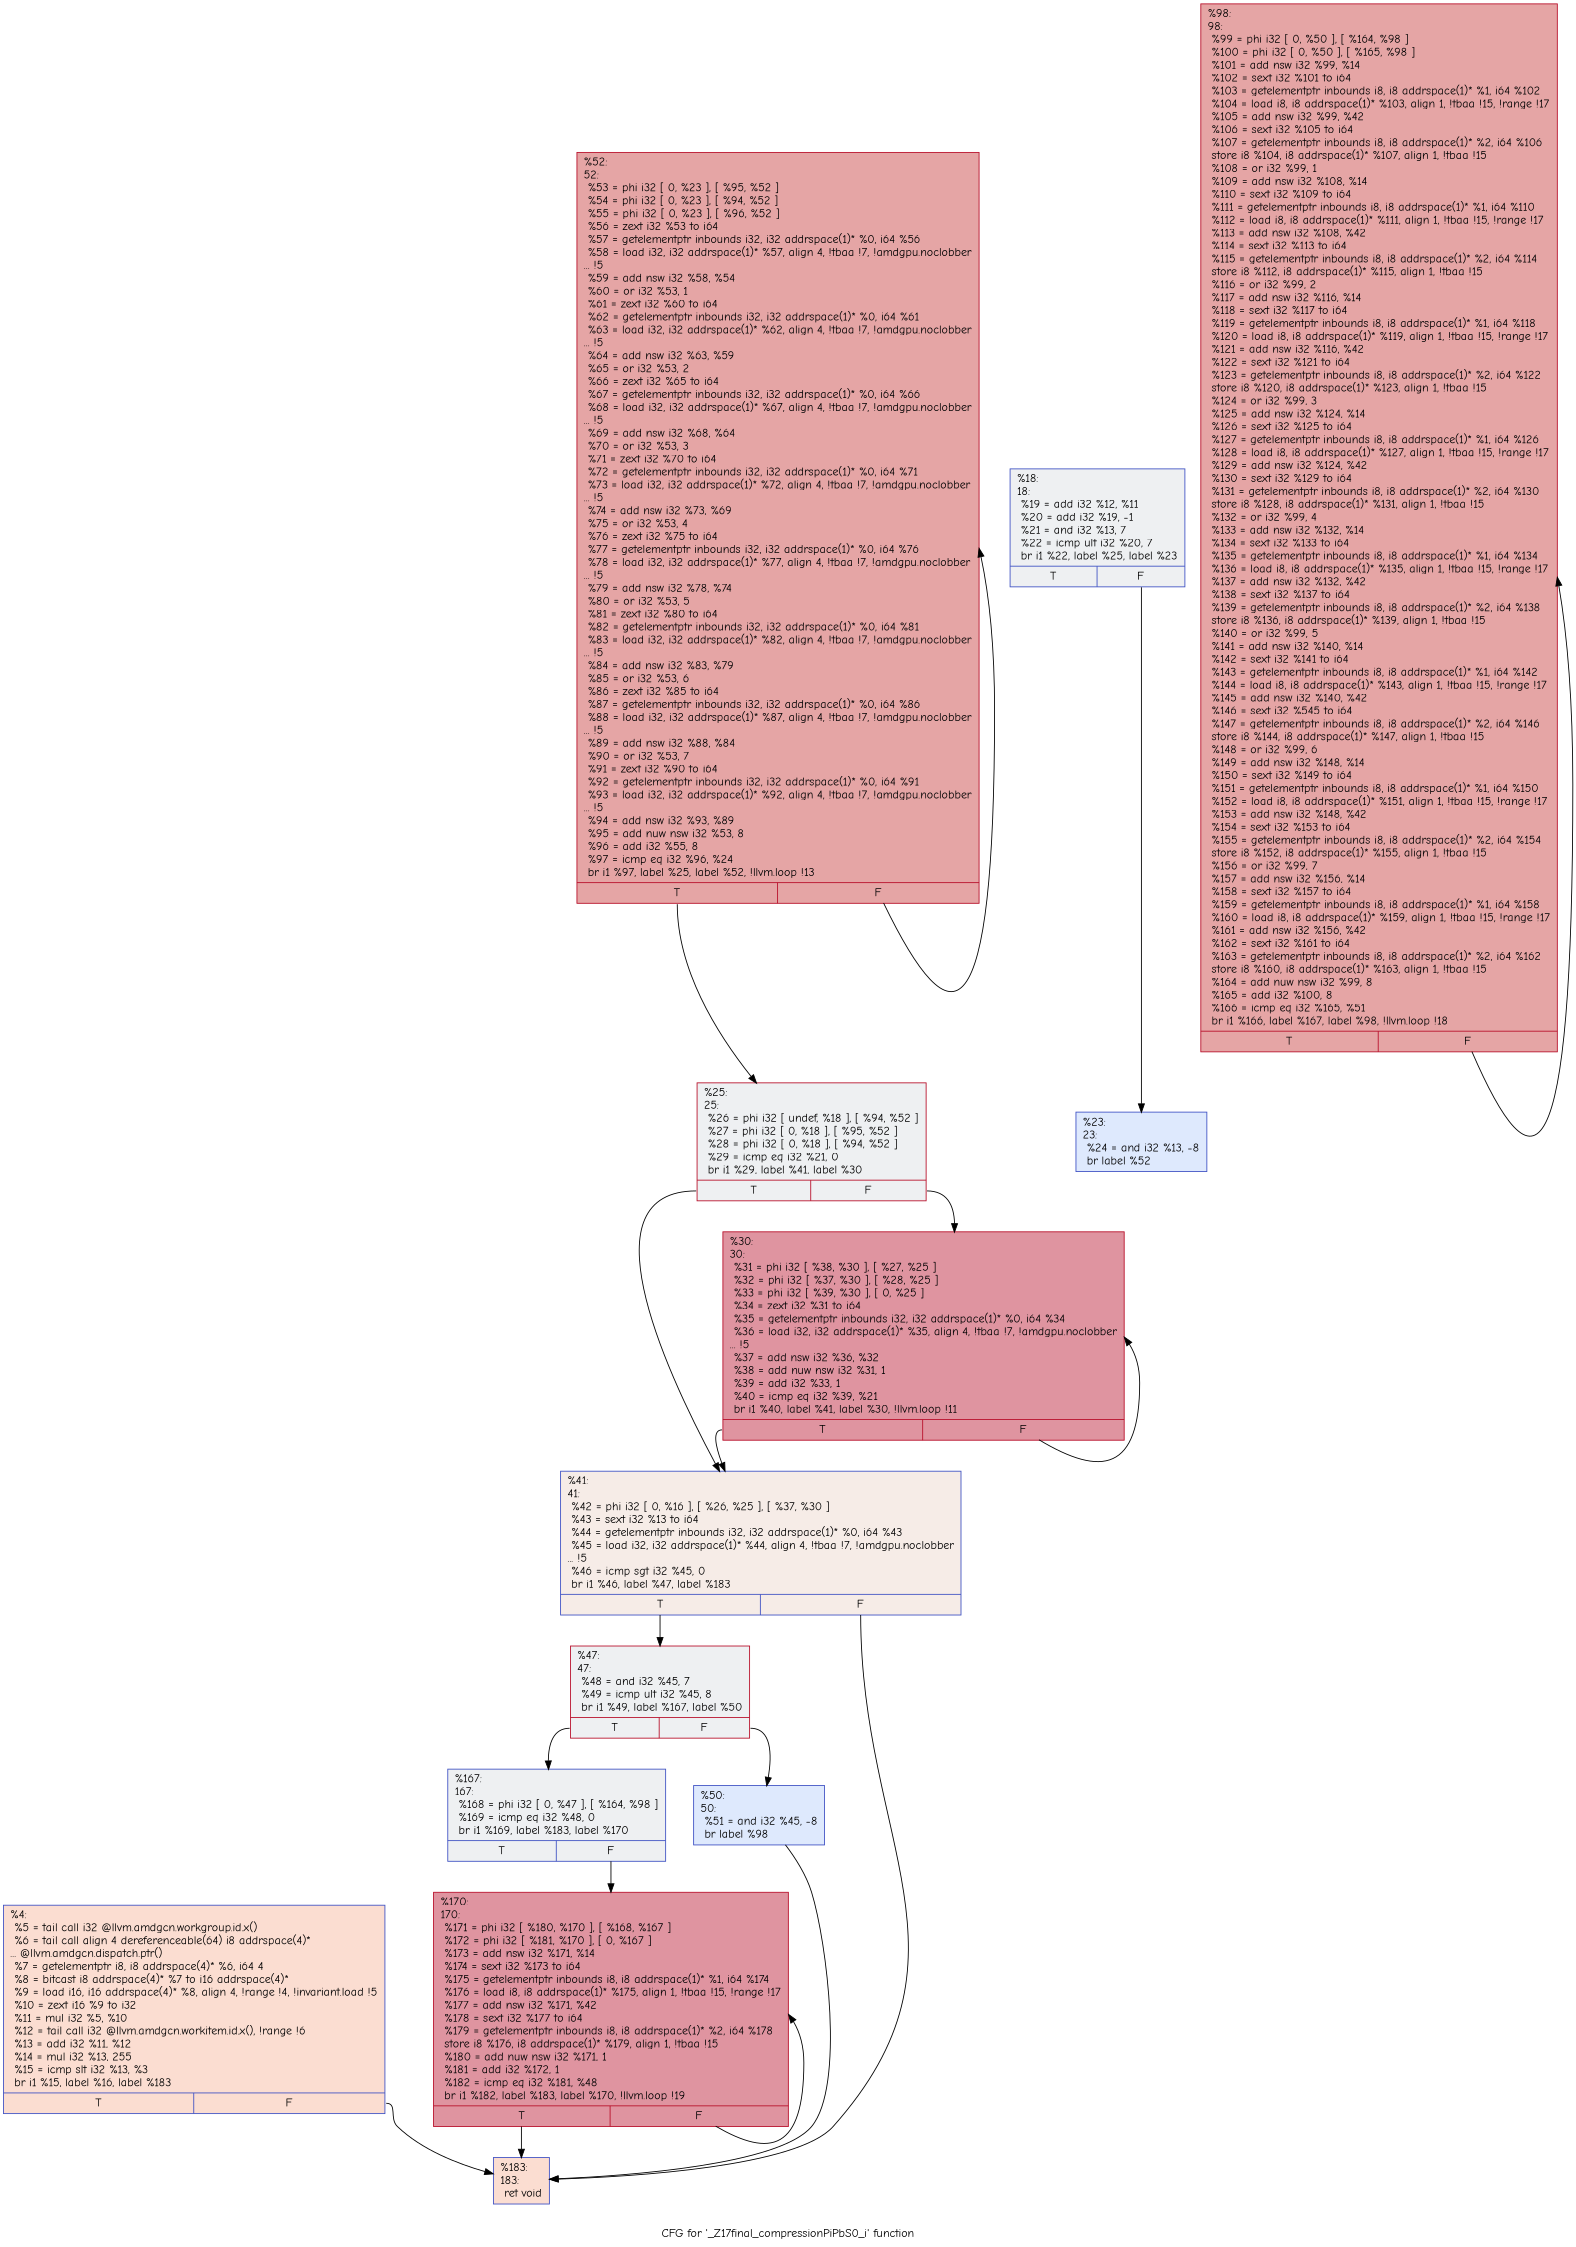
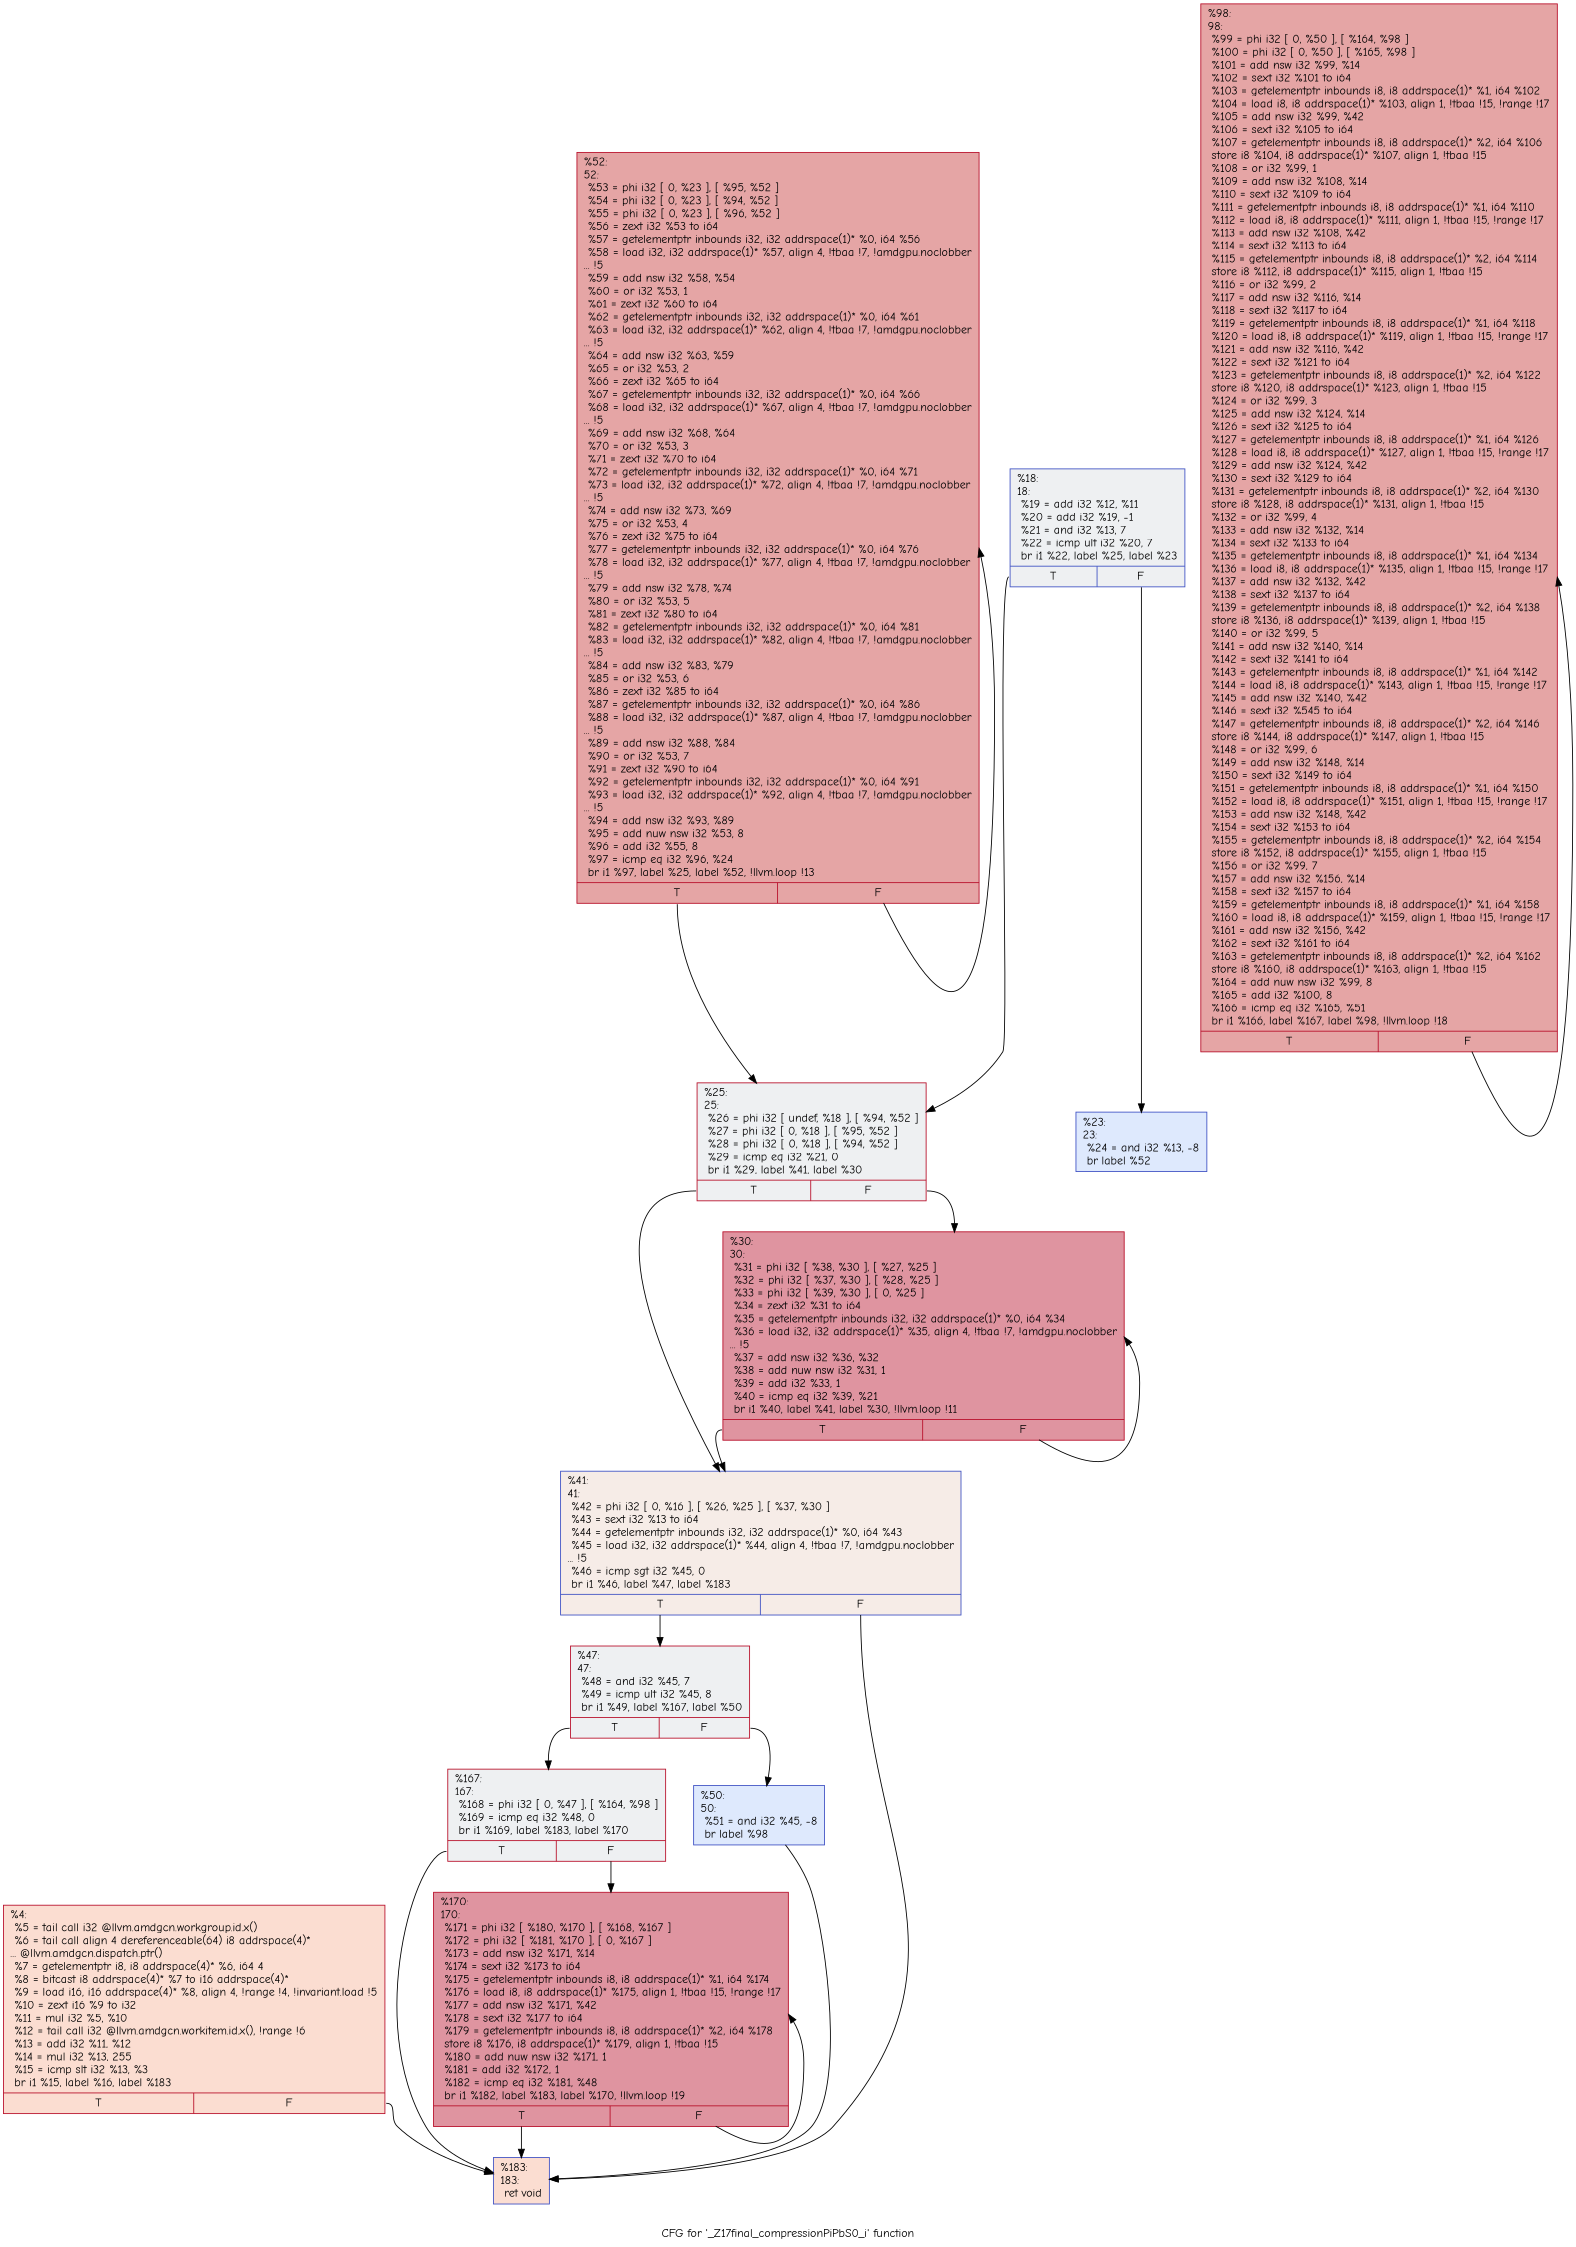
none -> (1004, 859)
(557, 1815) -> (557, 1815)
(194, 2009) -> (194, 2009)
none -> (398, 2022)
